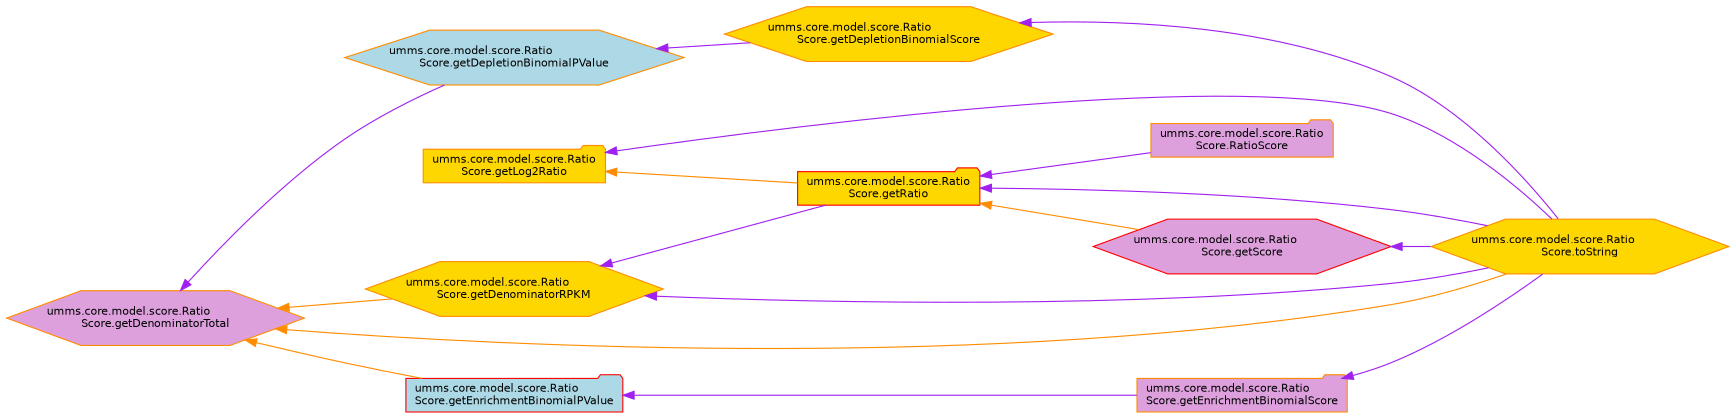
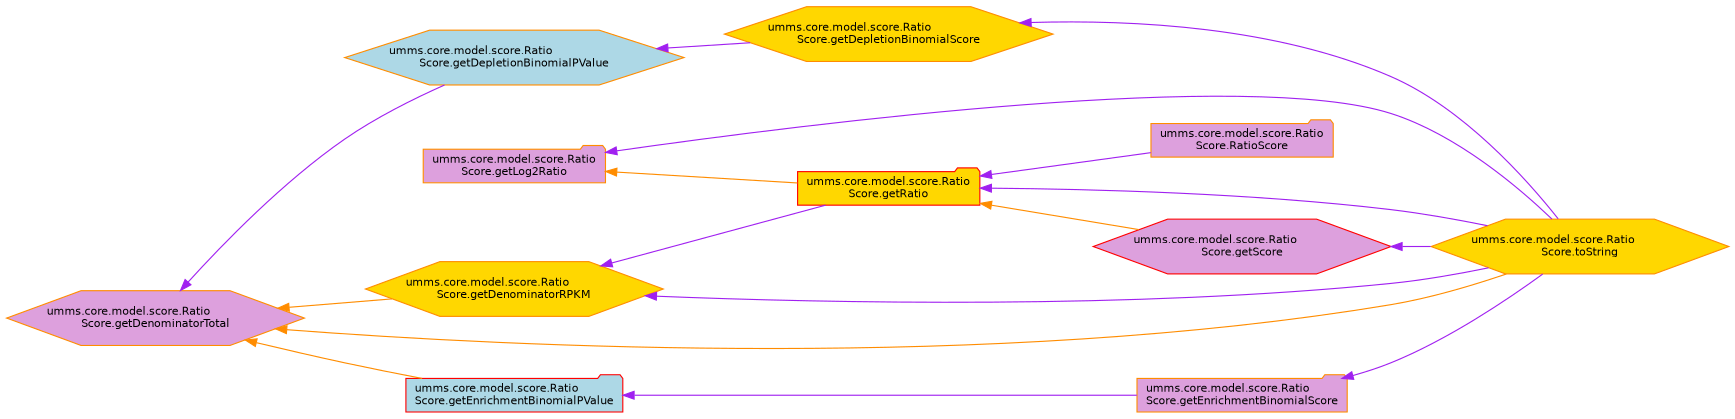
(514, 166) -> (514, 166)
